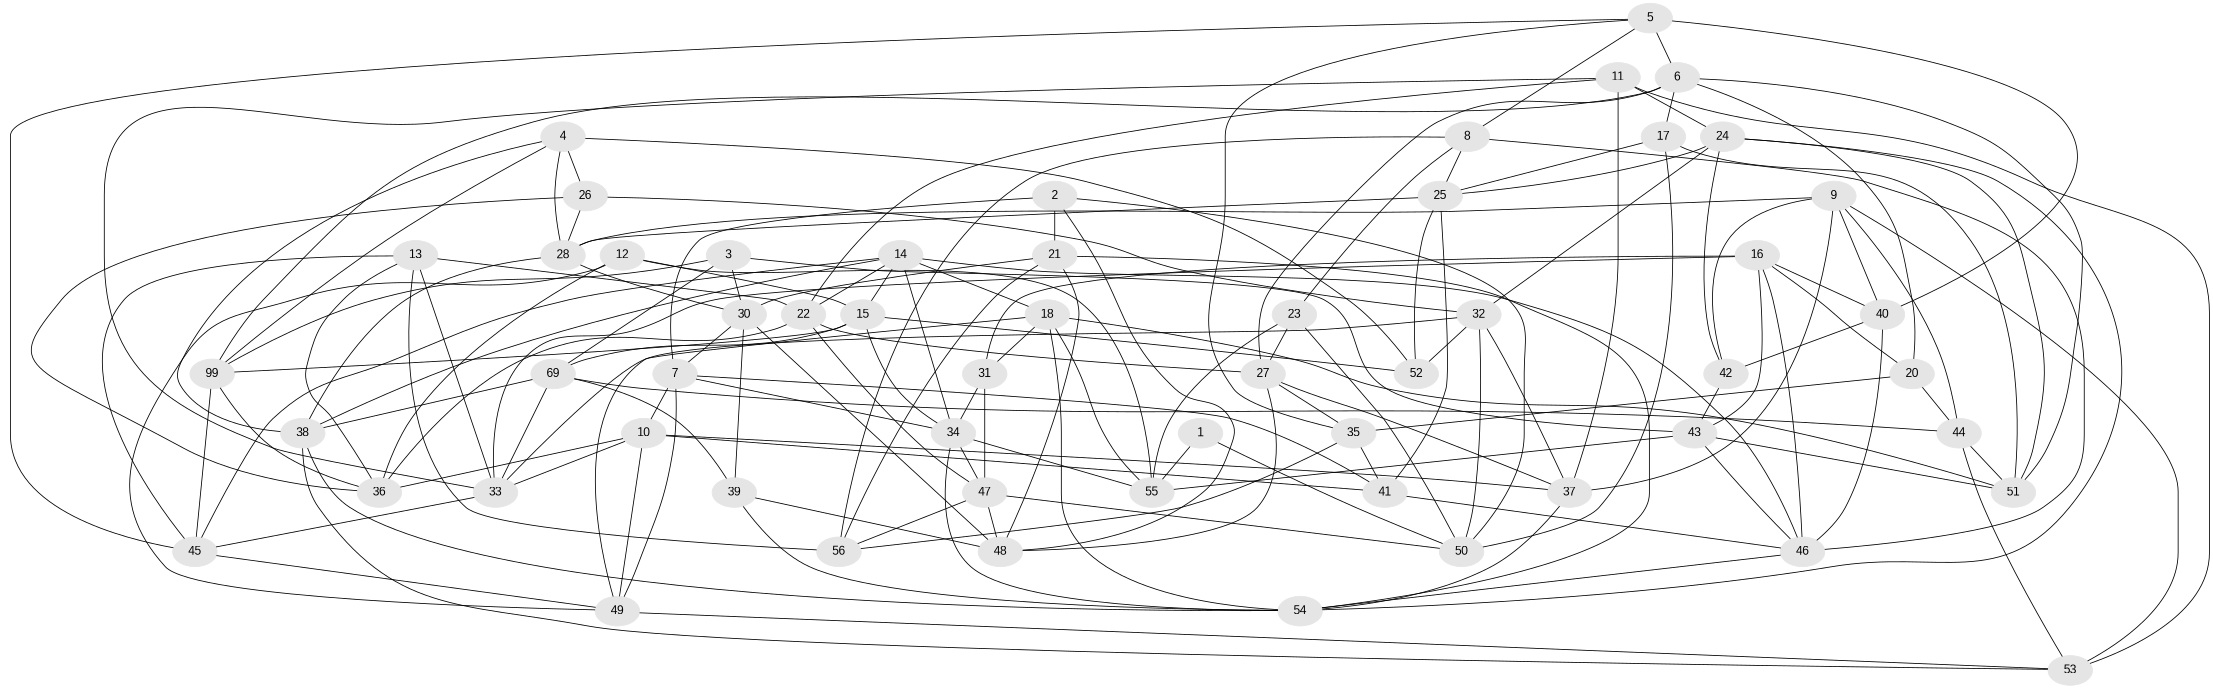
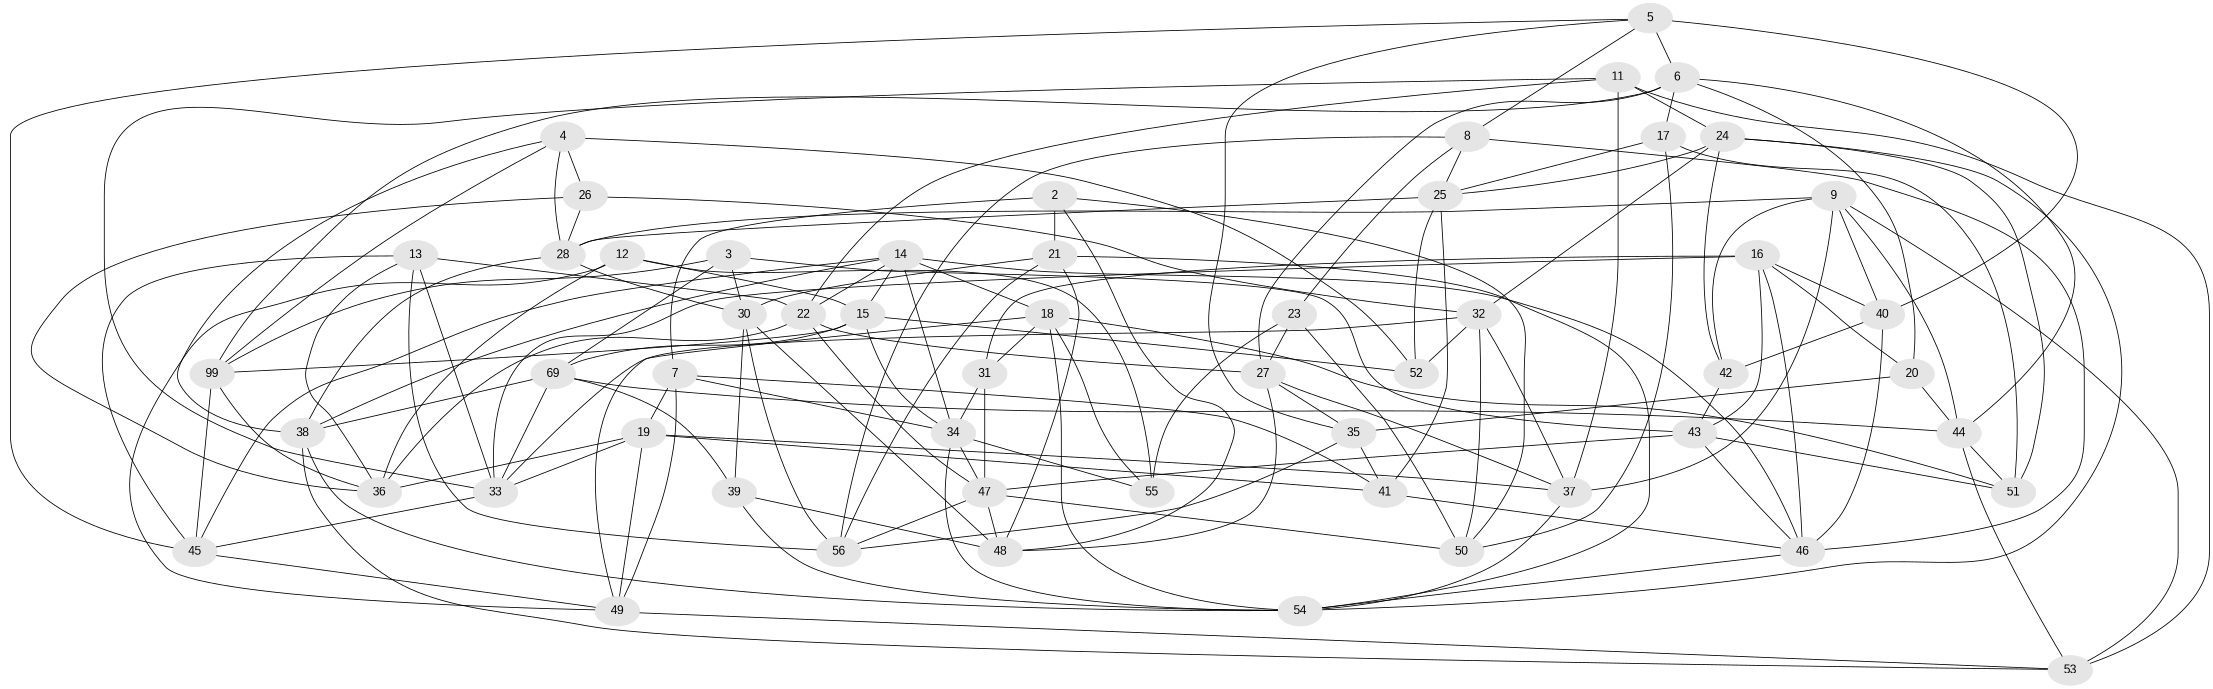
(2025, 168) -> (2010, 182)
(710, 344) -> (772, 434)
(644, 433) -> (644, 433)
(1200, 433) -> none
(1423, 463) -> (1356, 458)
